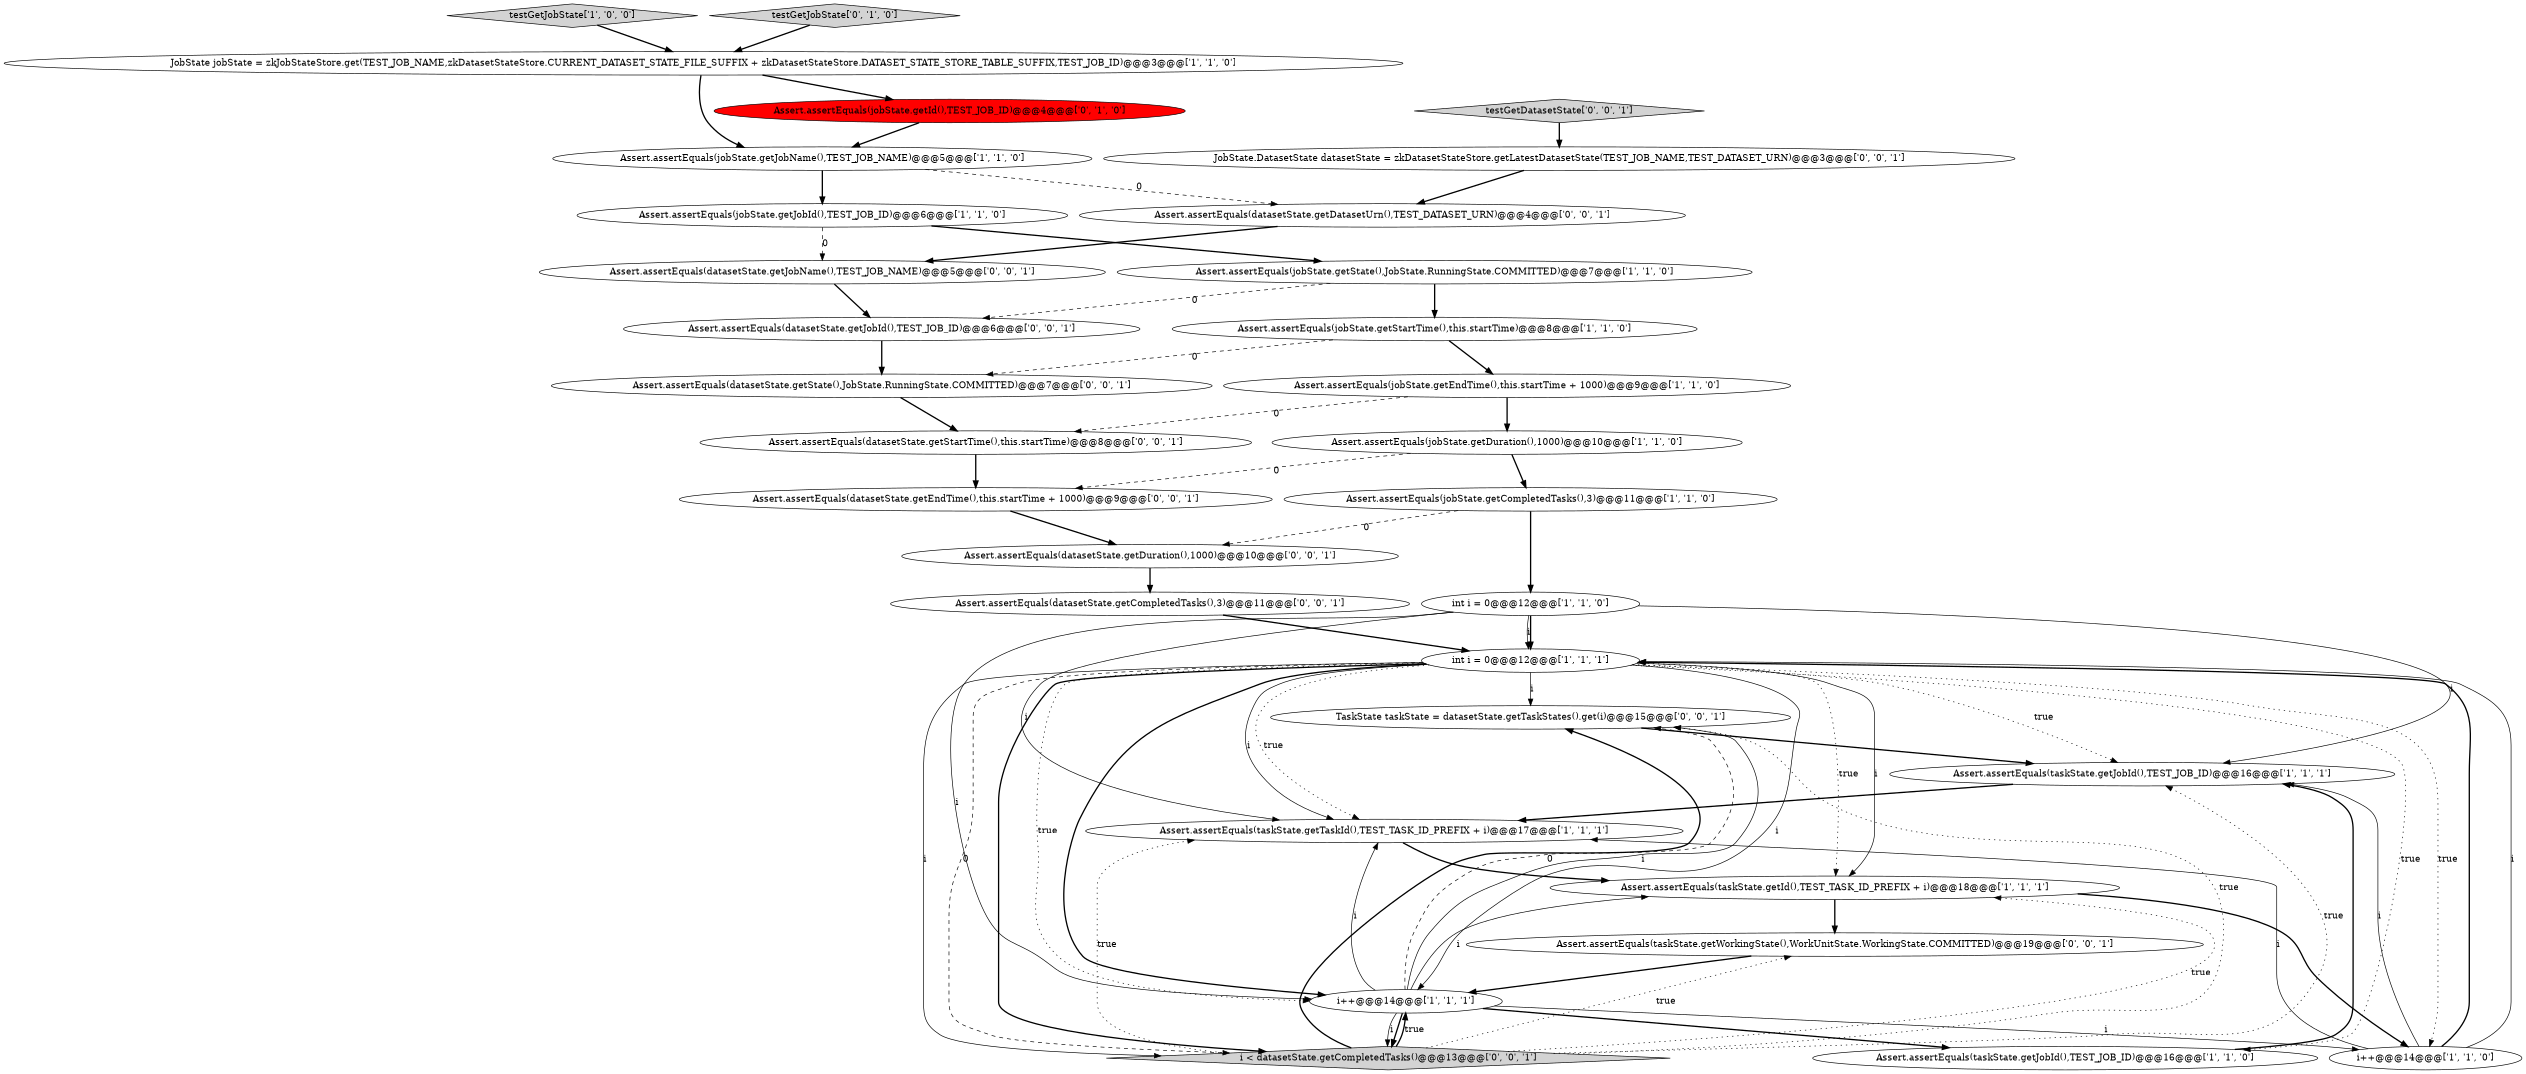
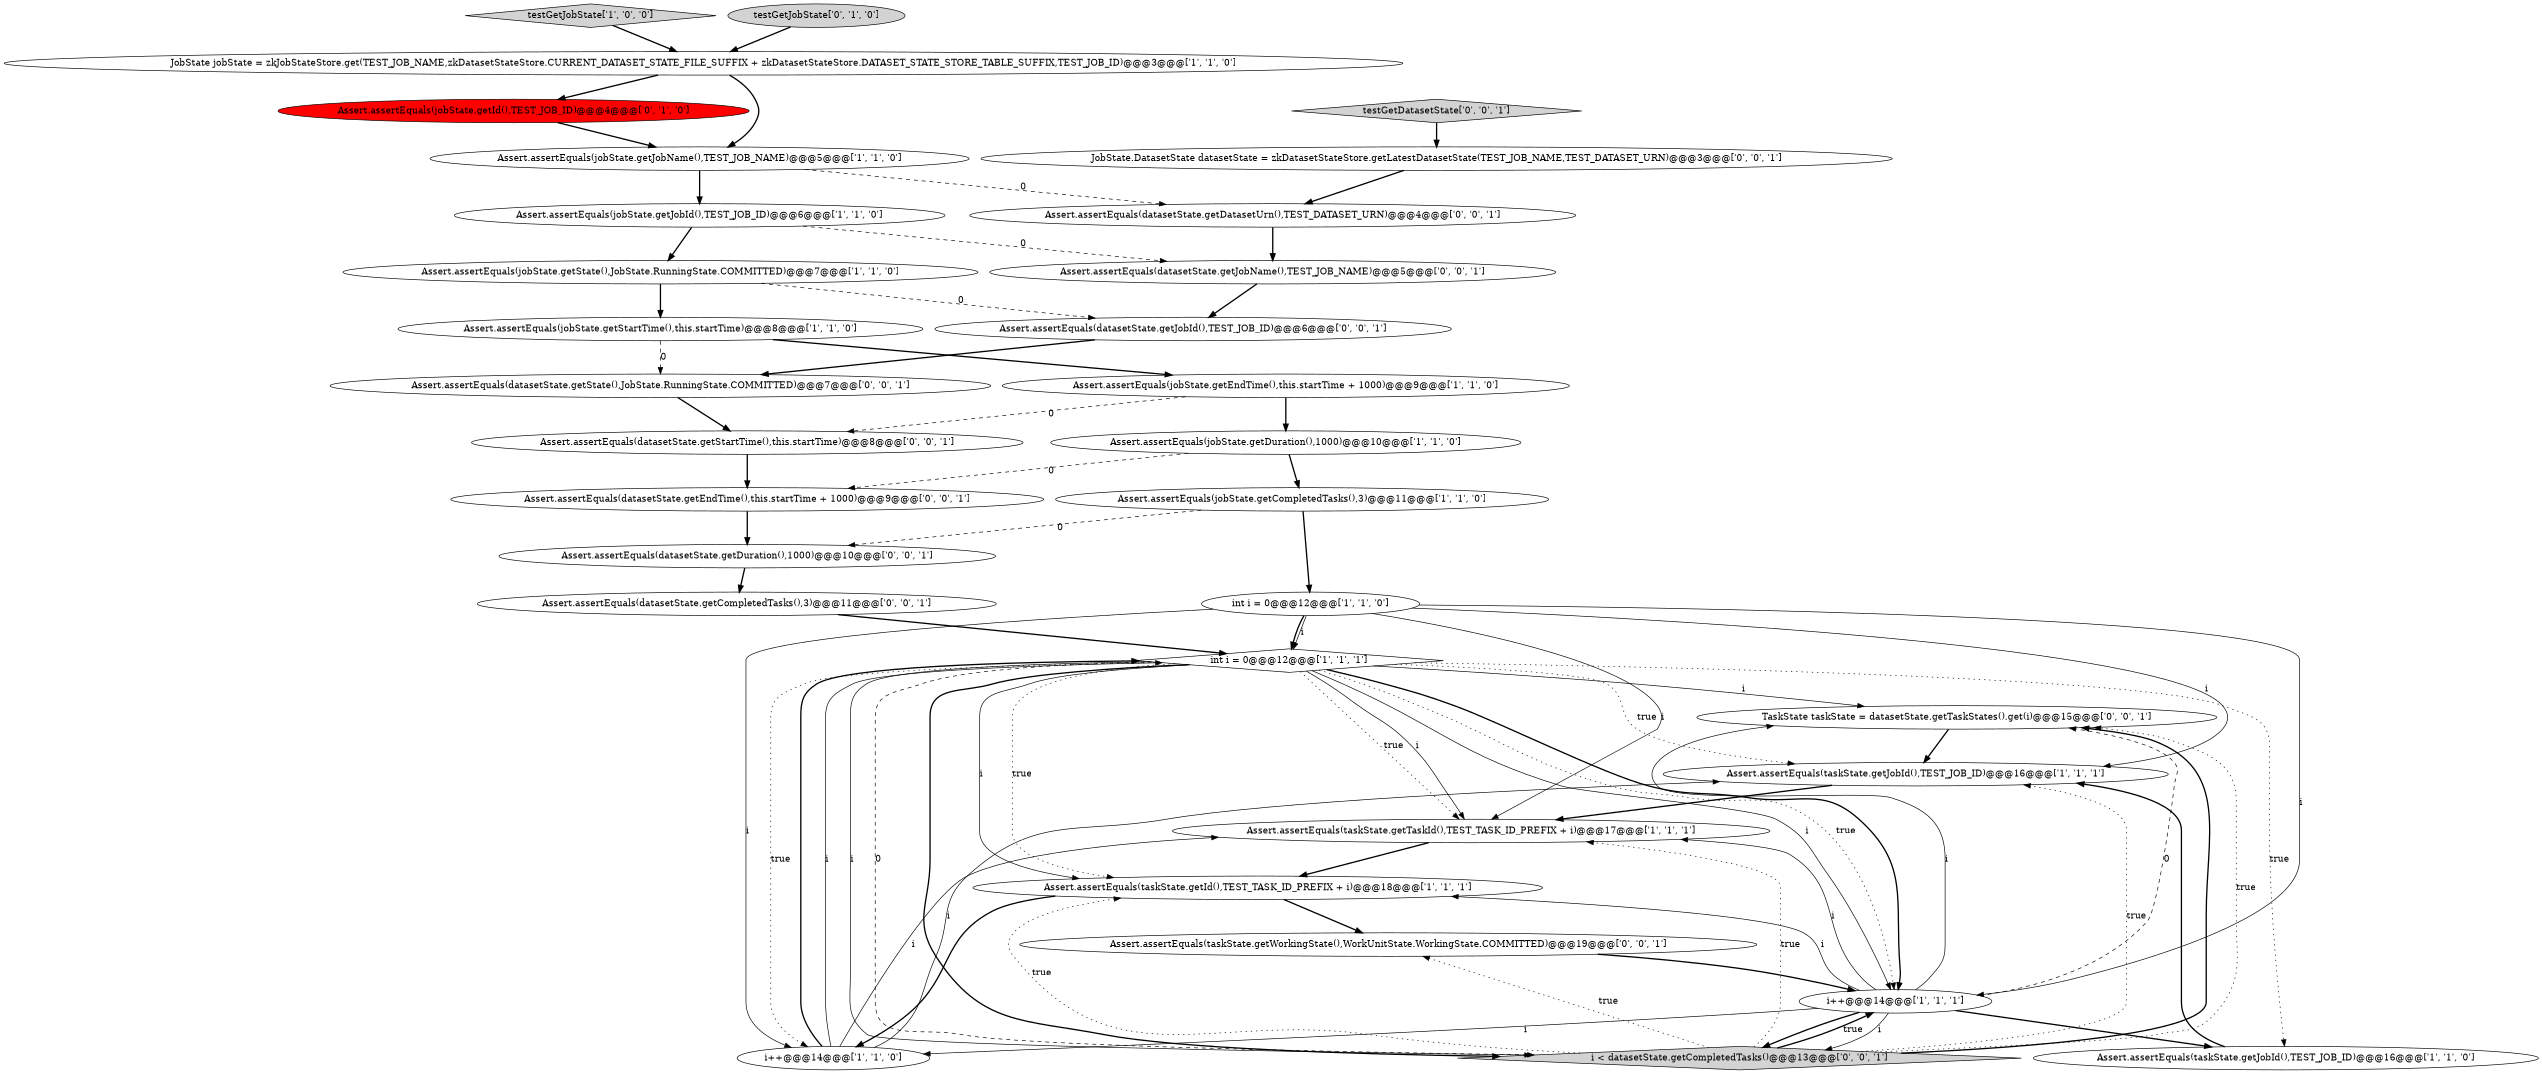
(835, 16) -> (816, 16)
none -> (777, 648)
(1531, 661) -> (1289, 661)
